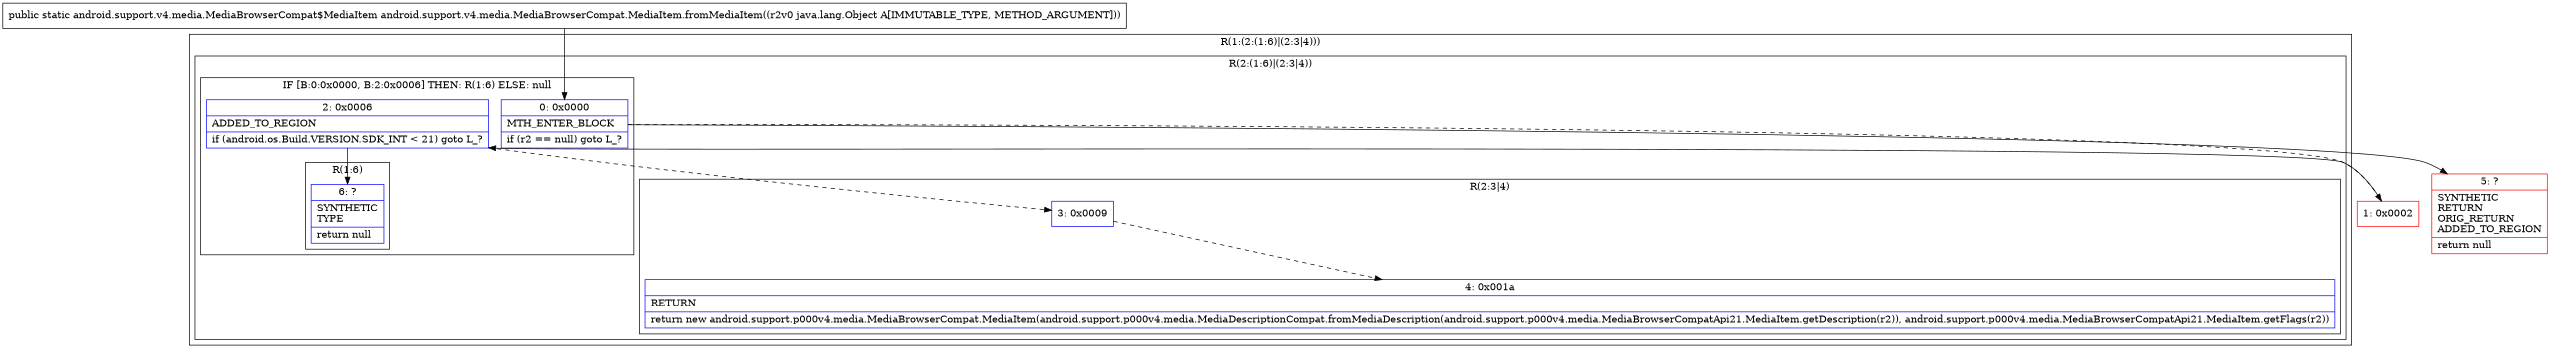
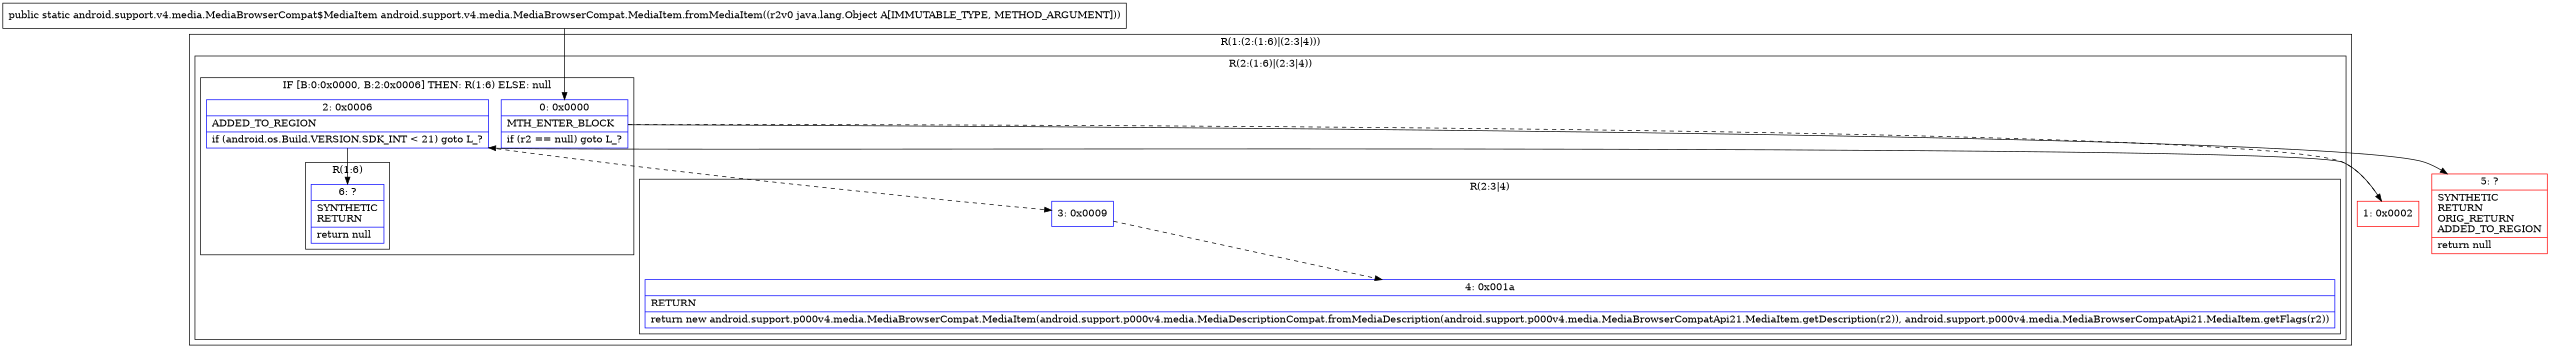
(330, 219) -> (340, 219)
